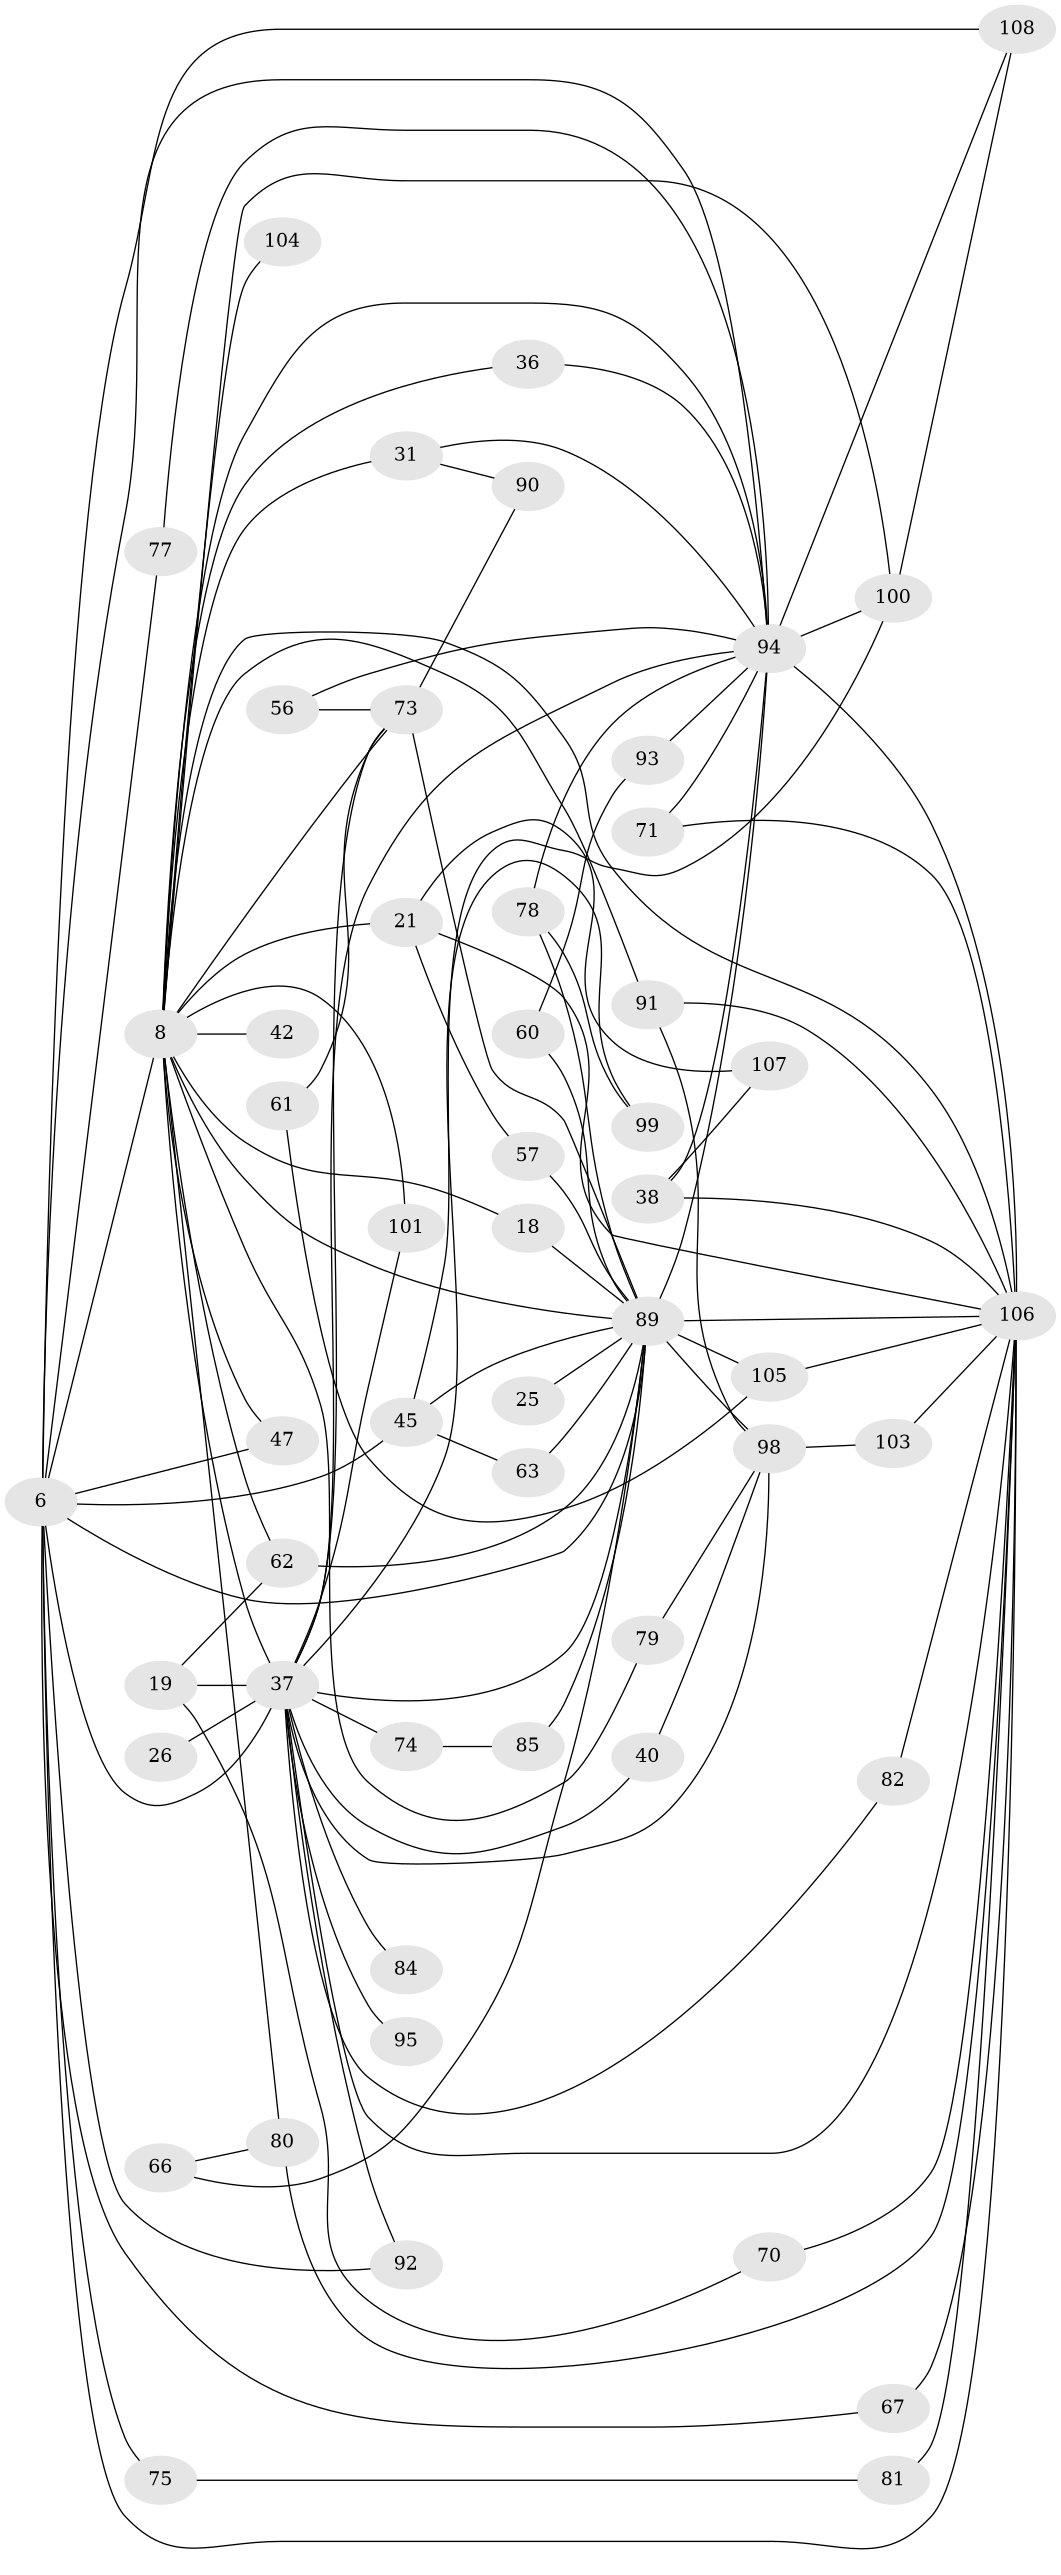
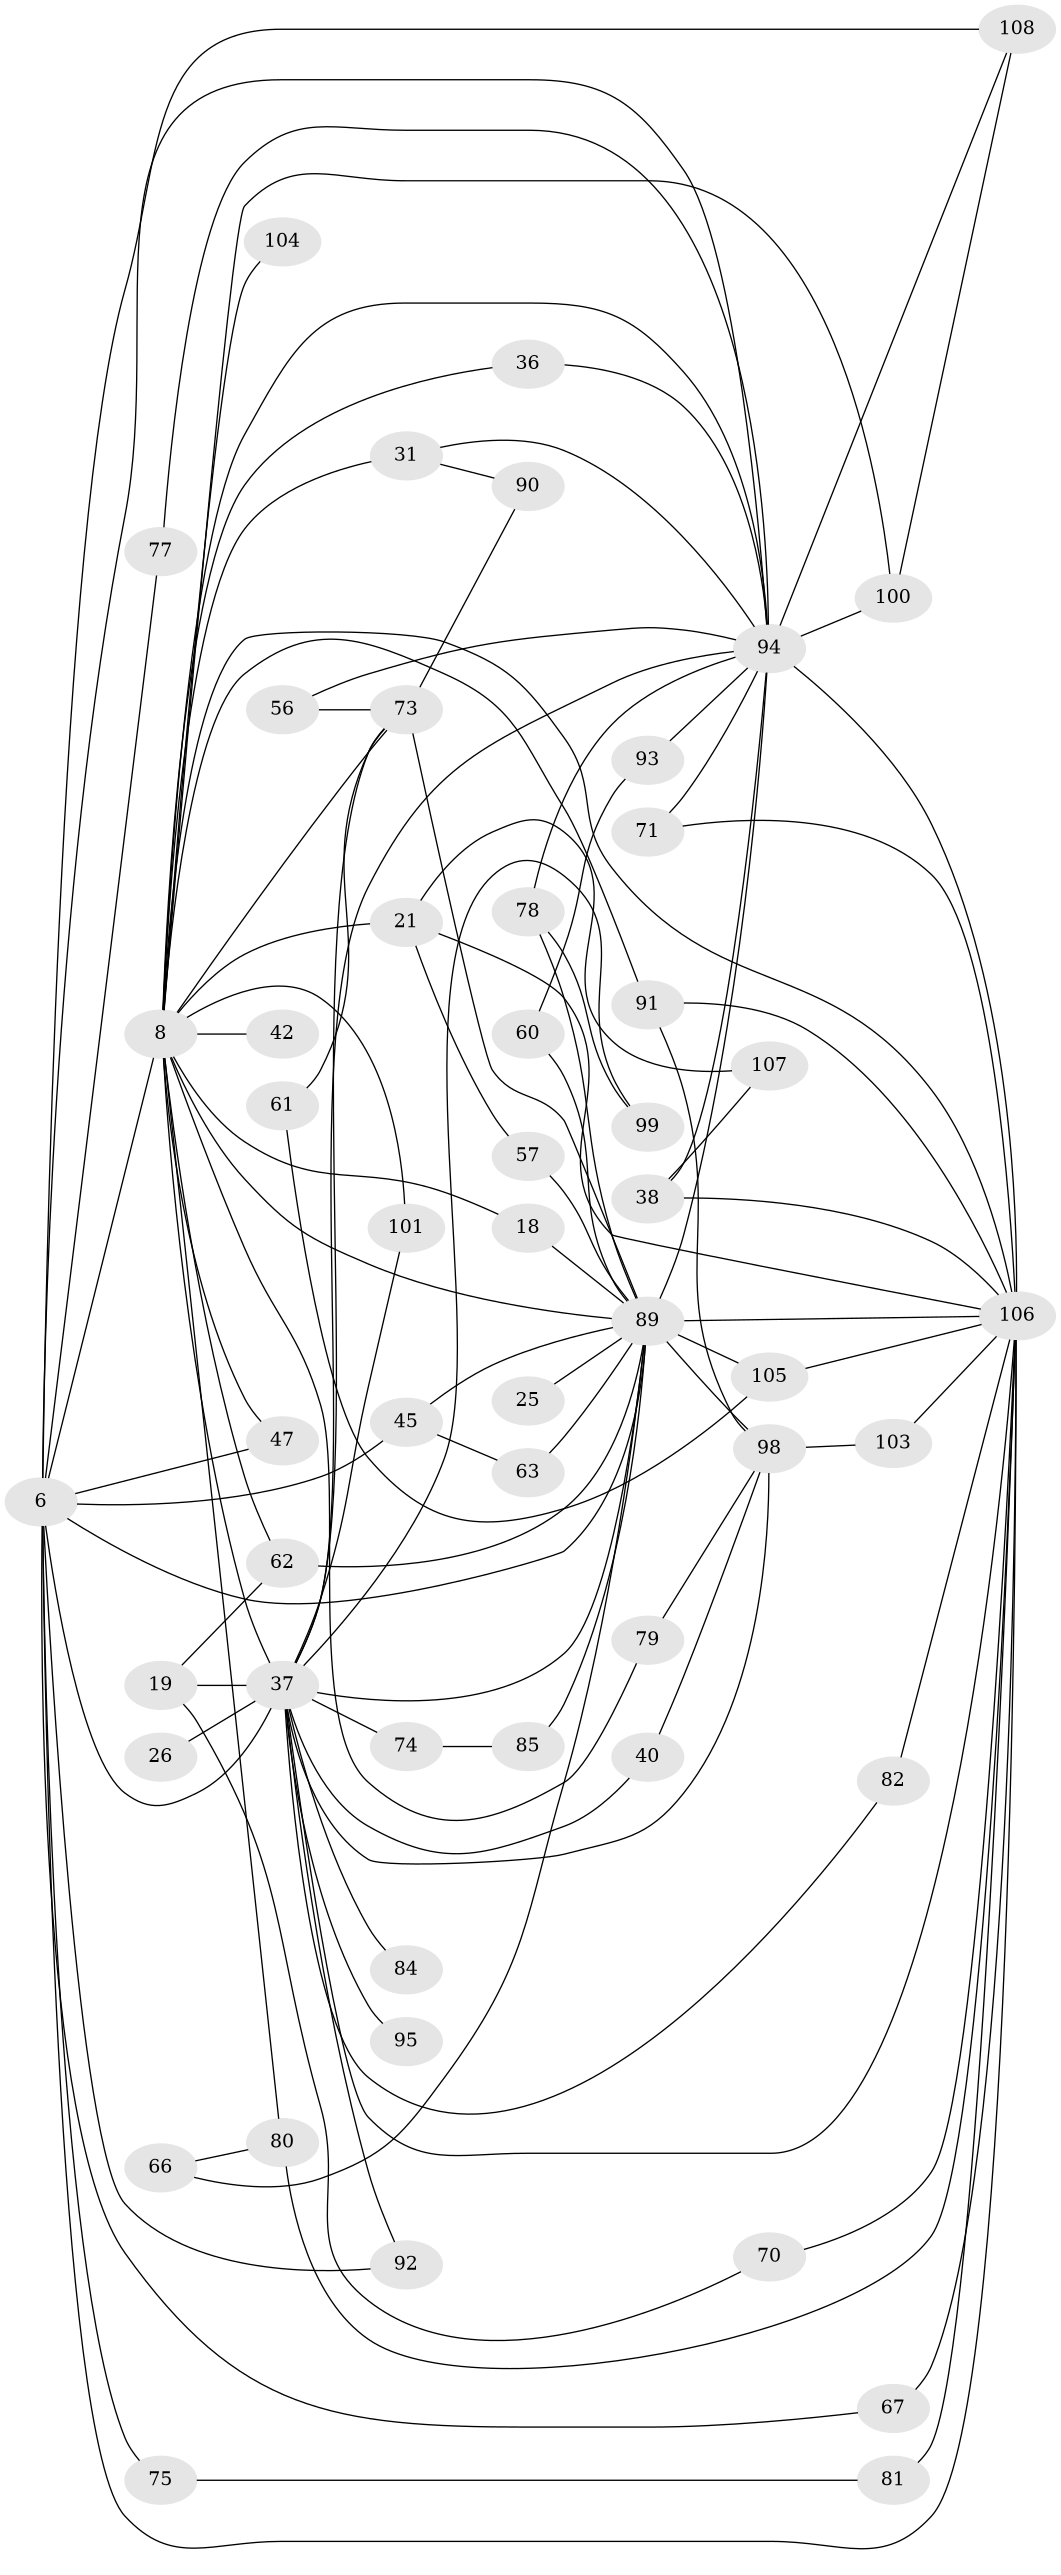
(482, 866) -> none
